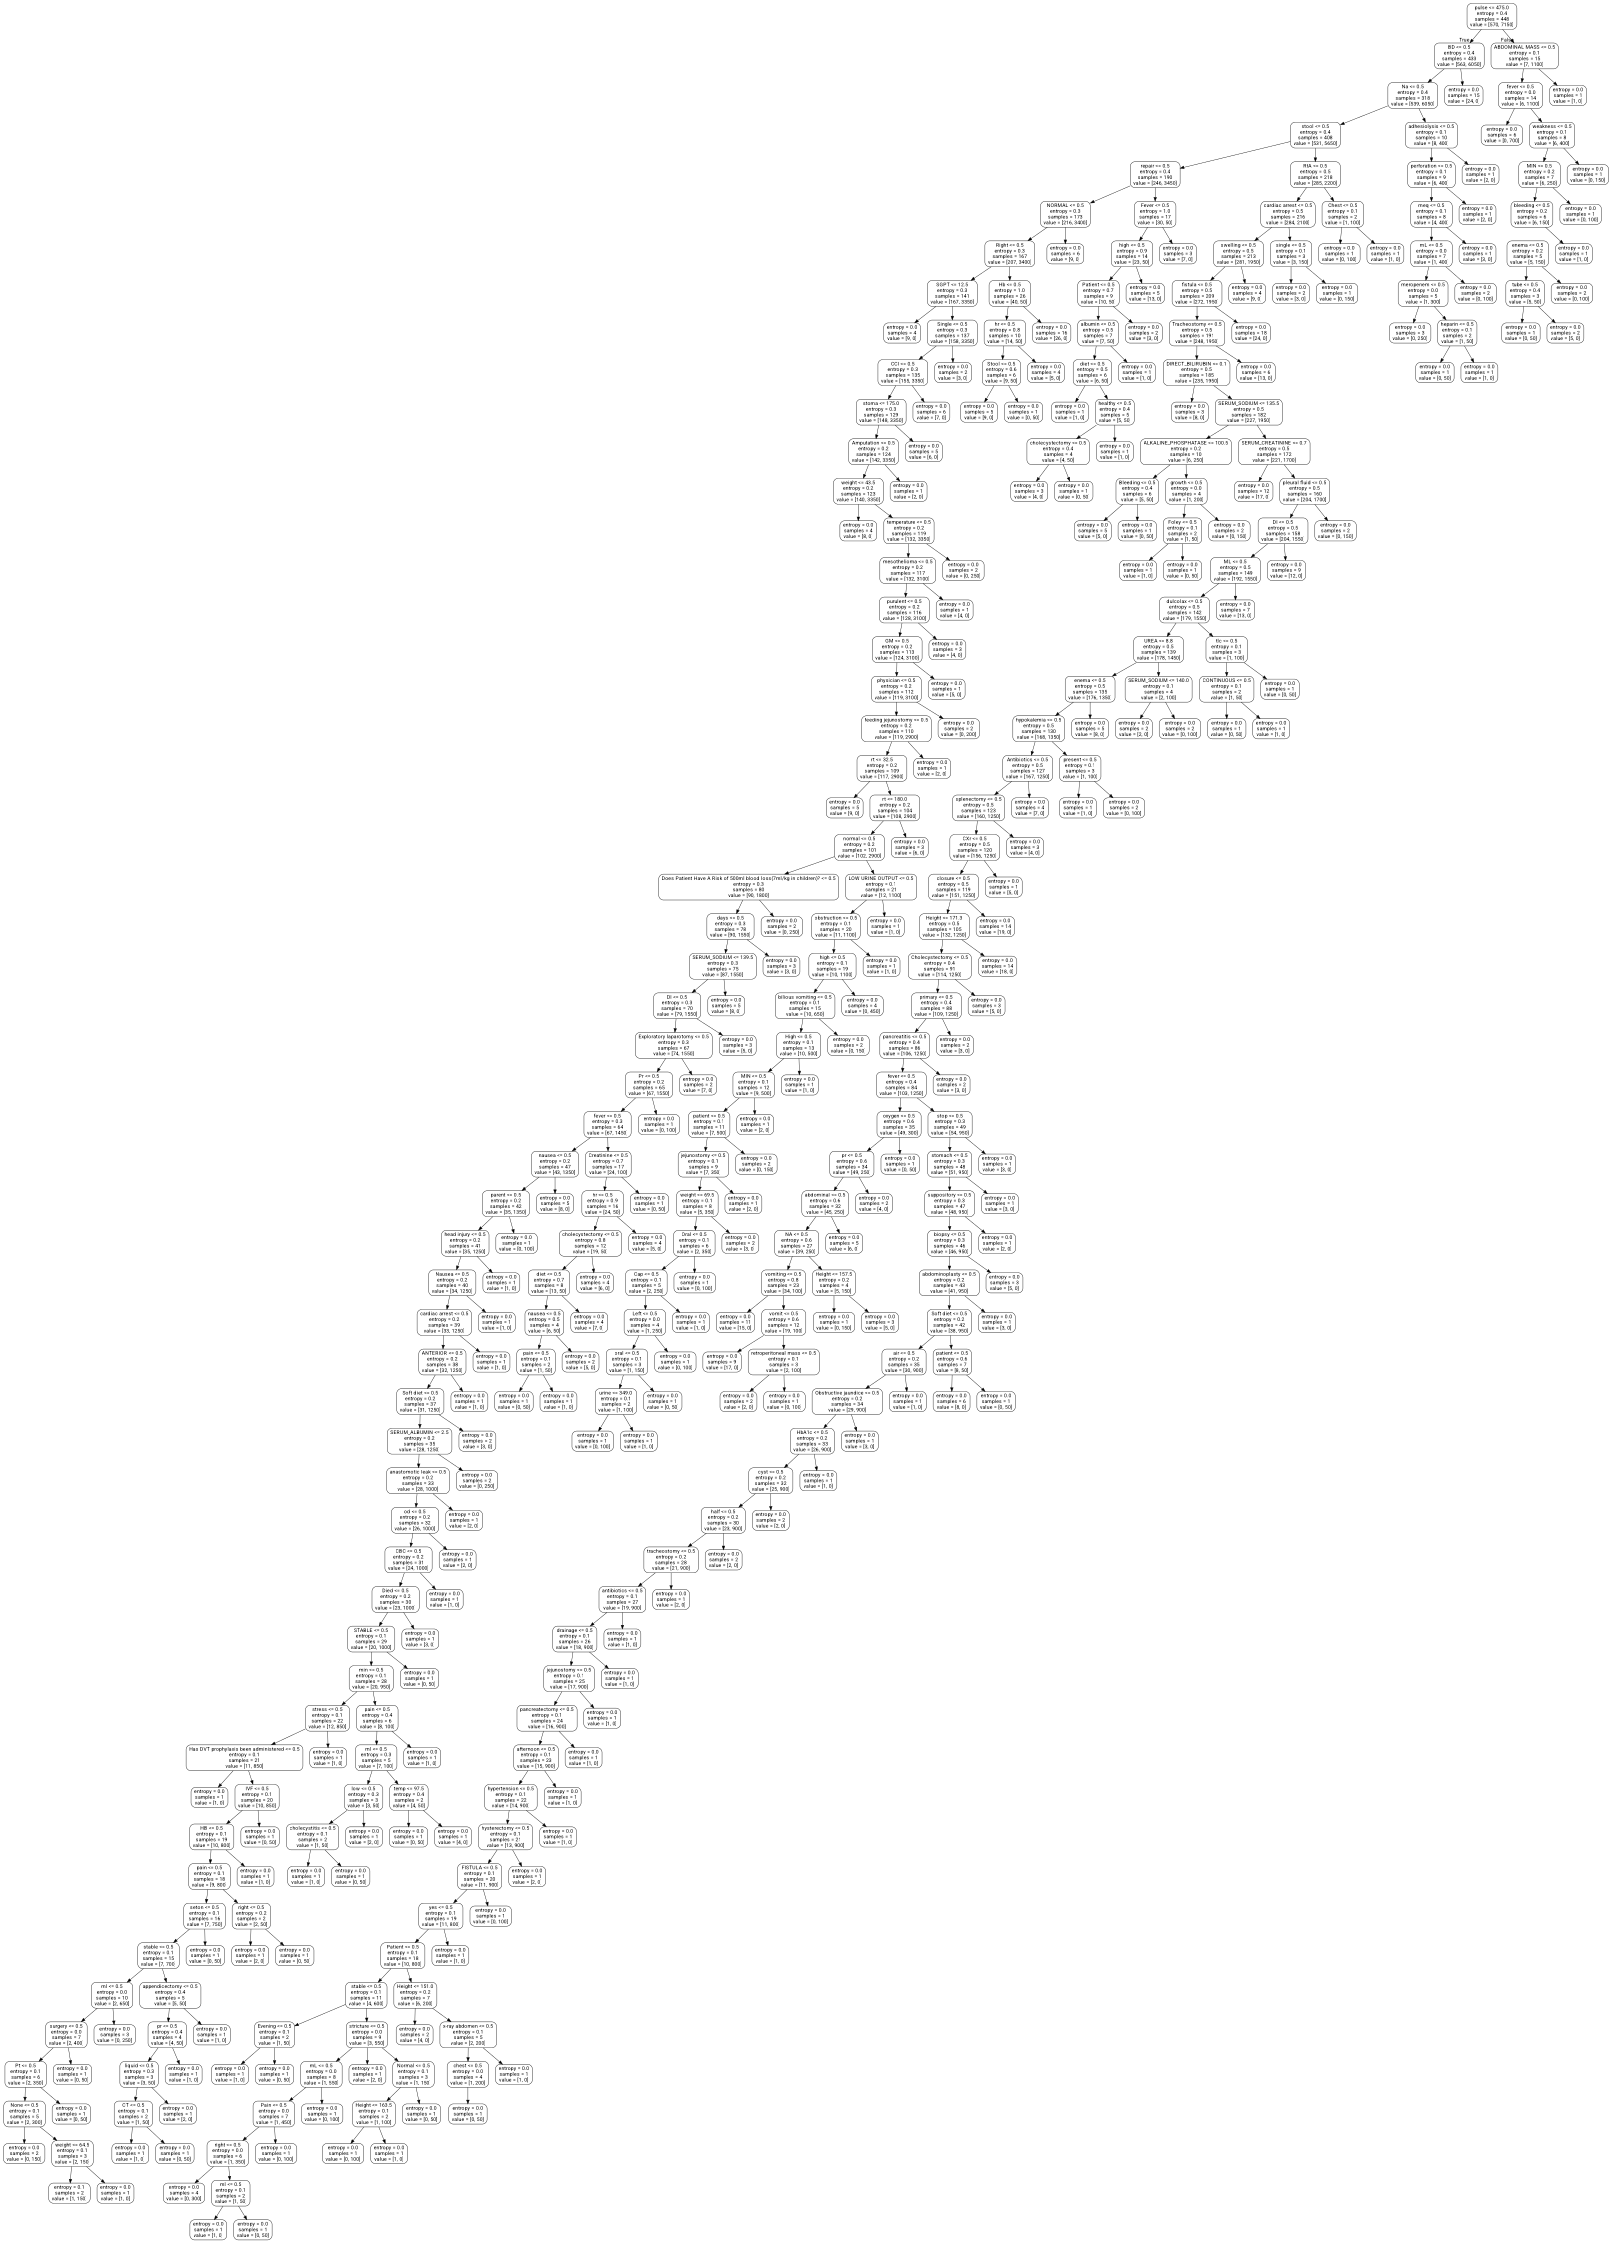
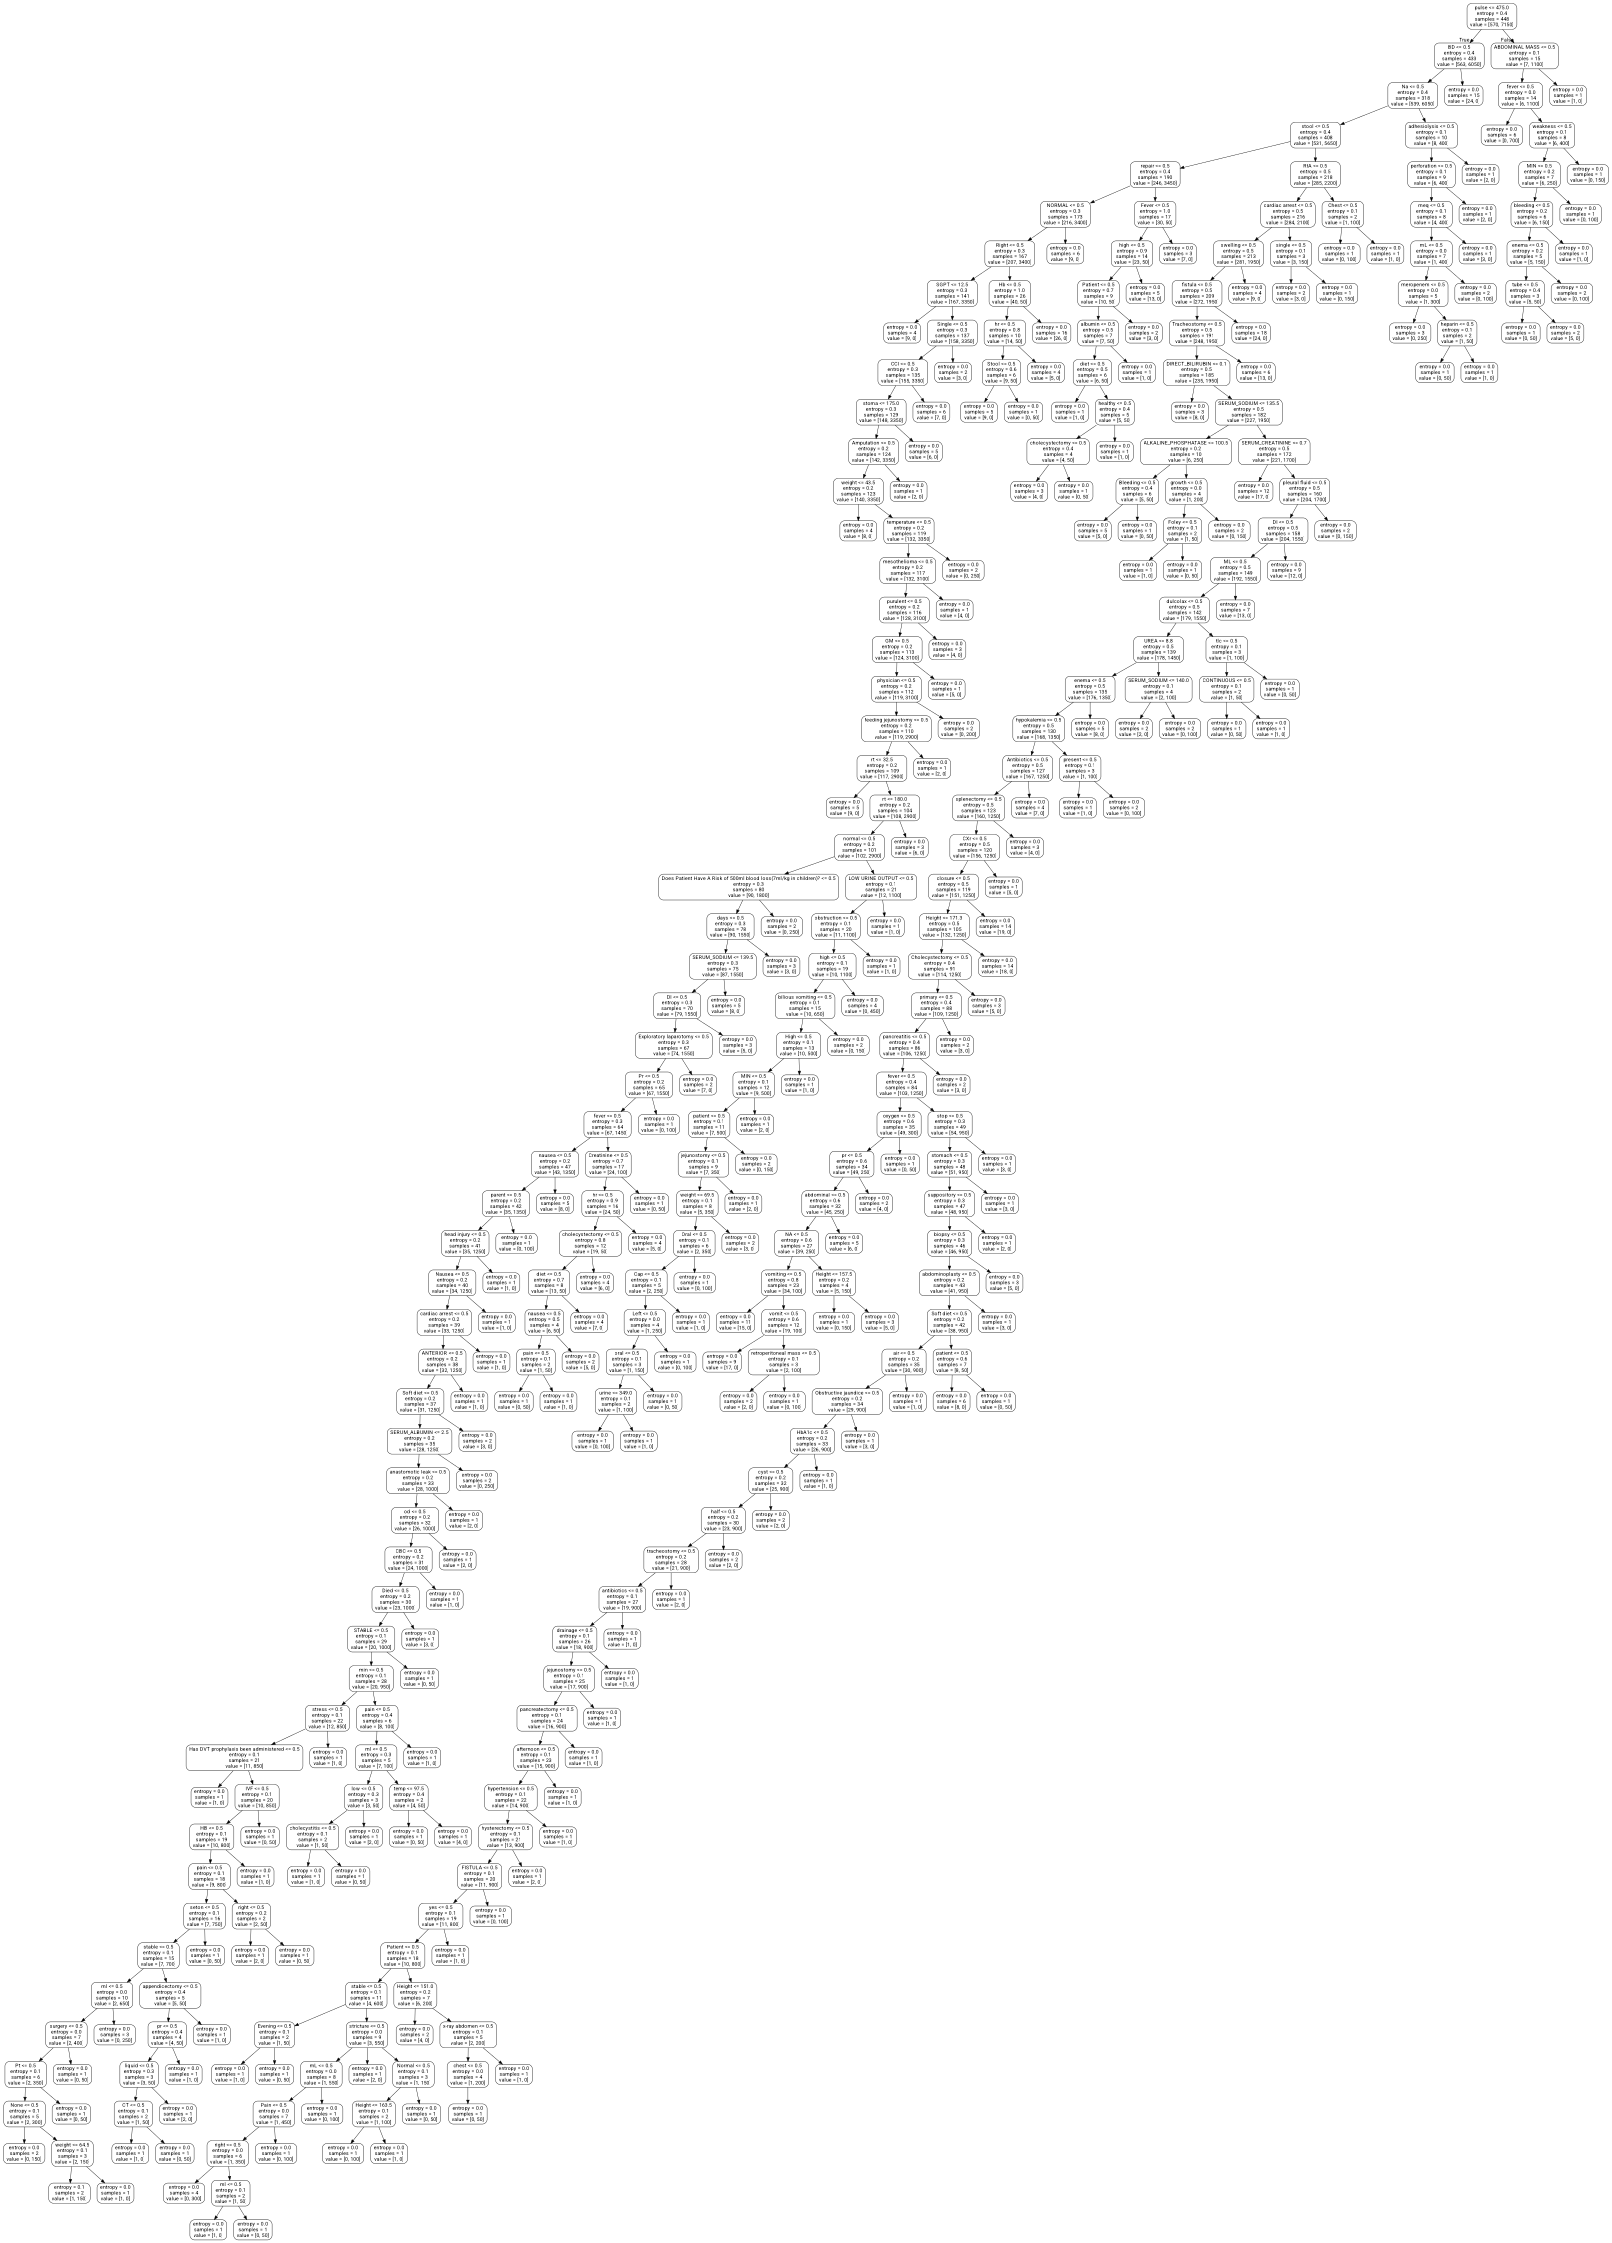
none -> (1530, 232)
